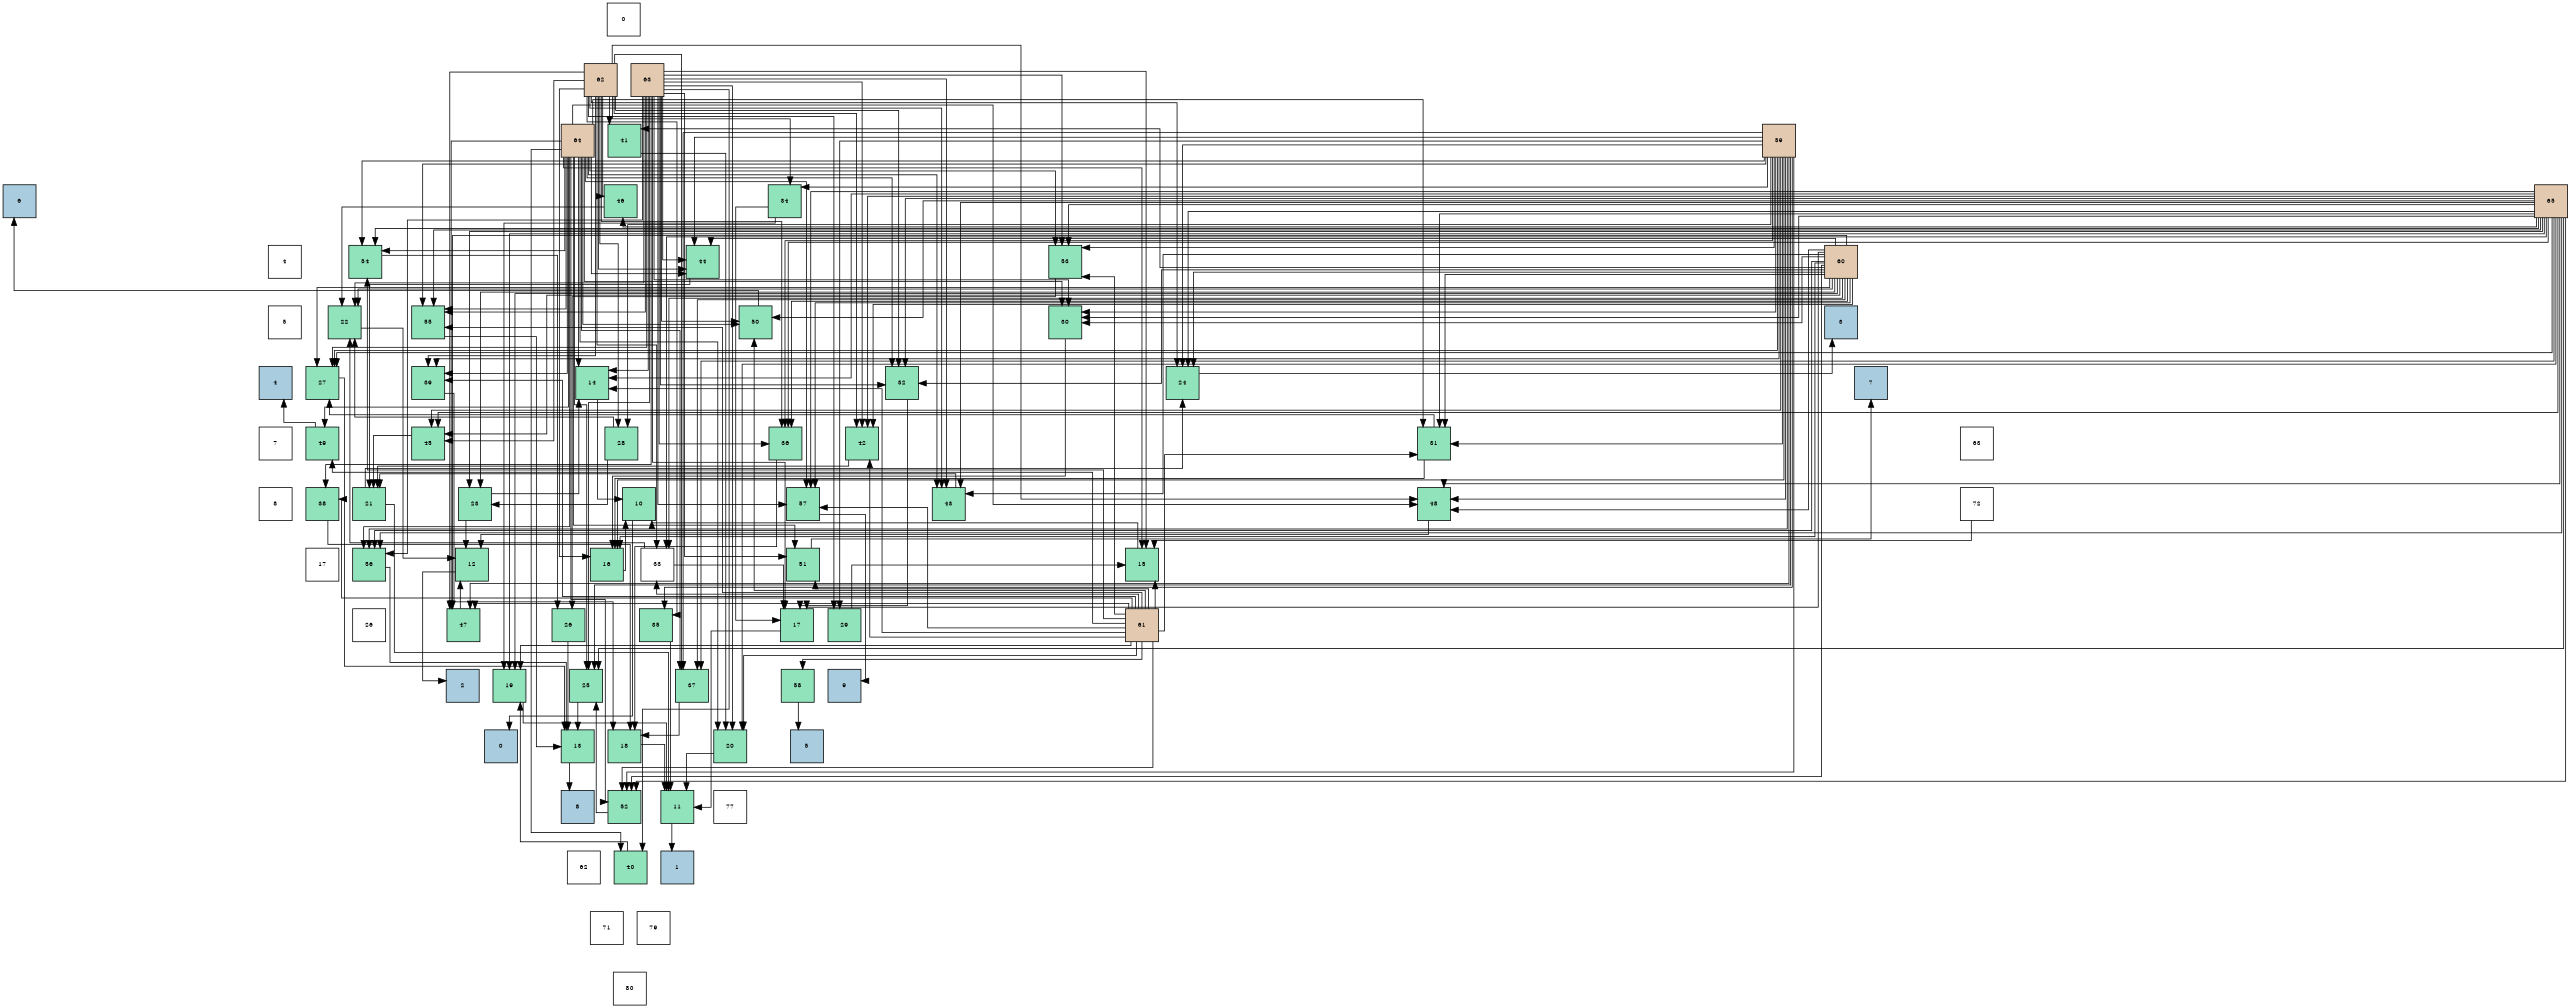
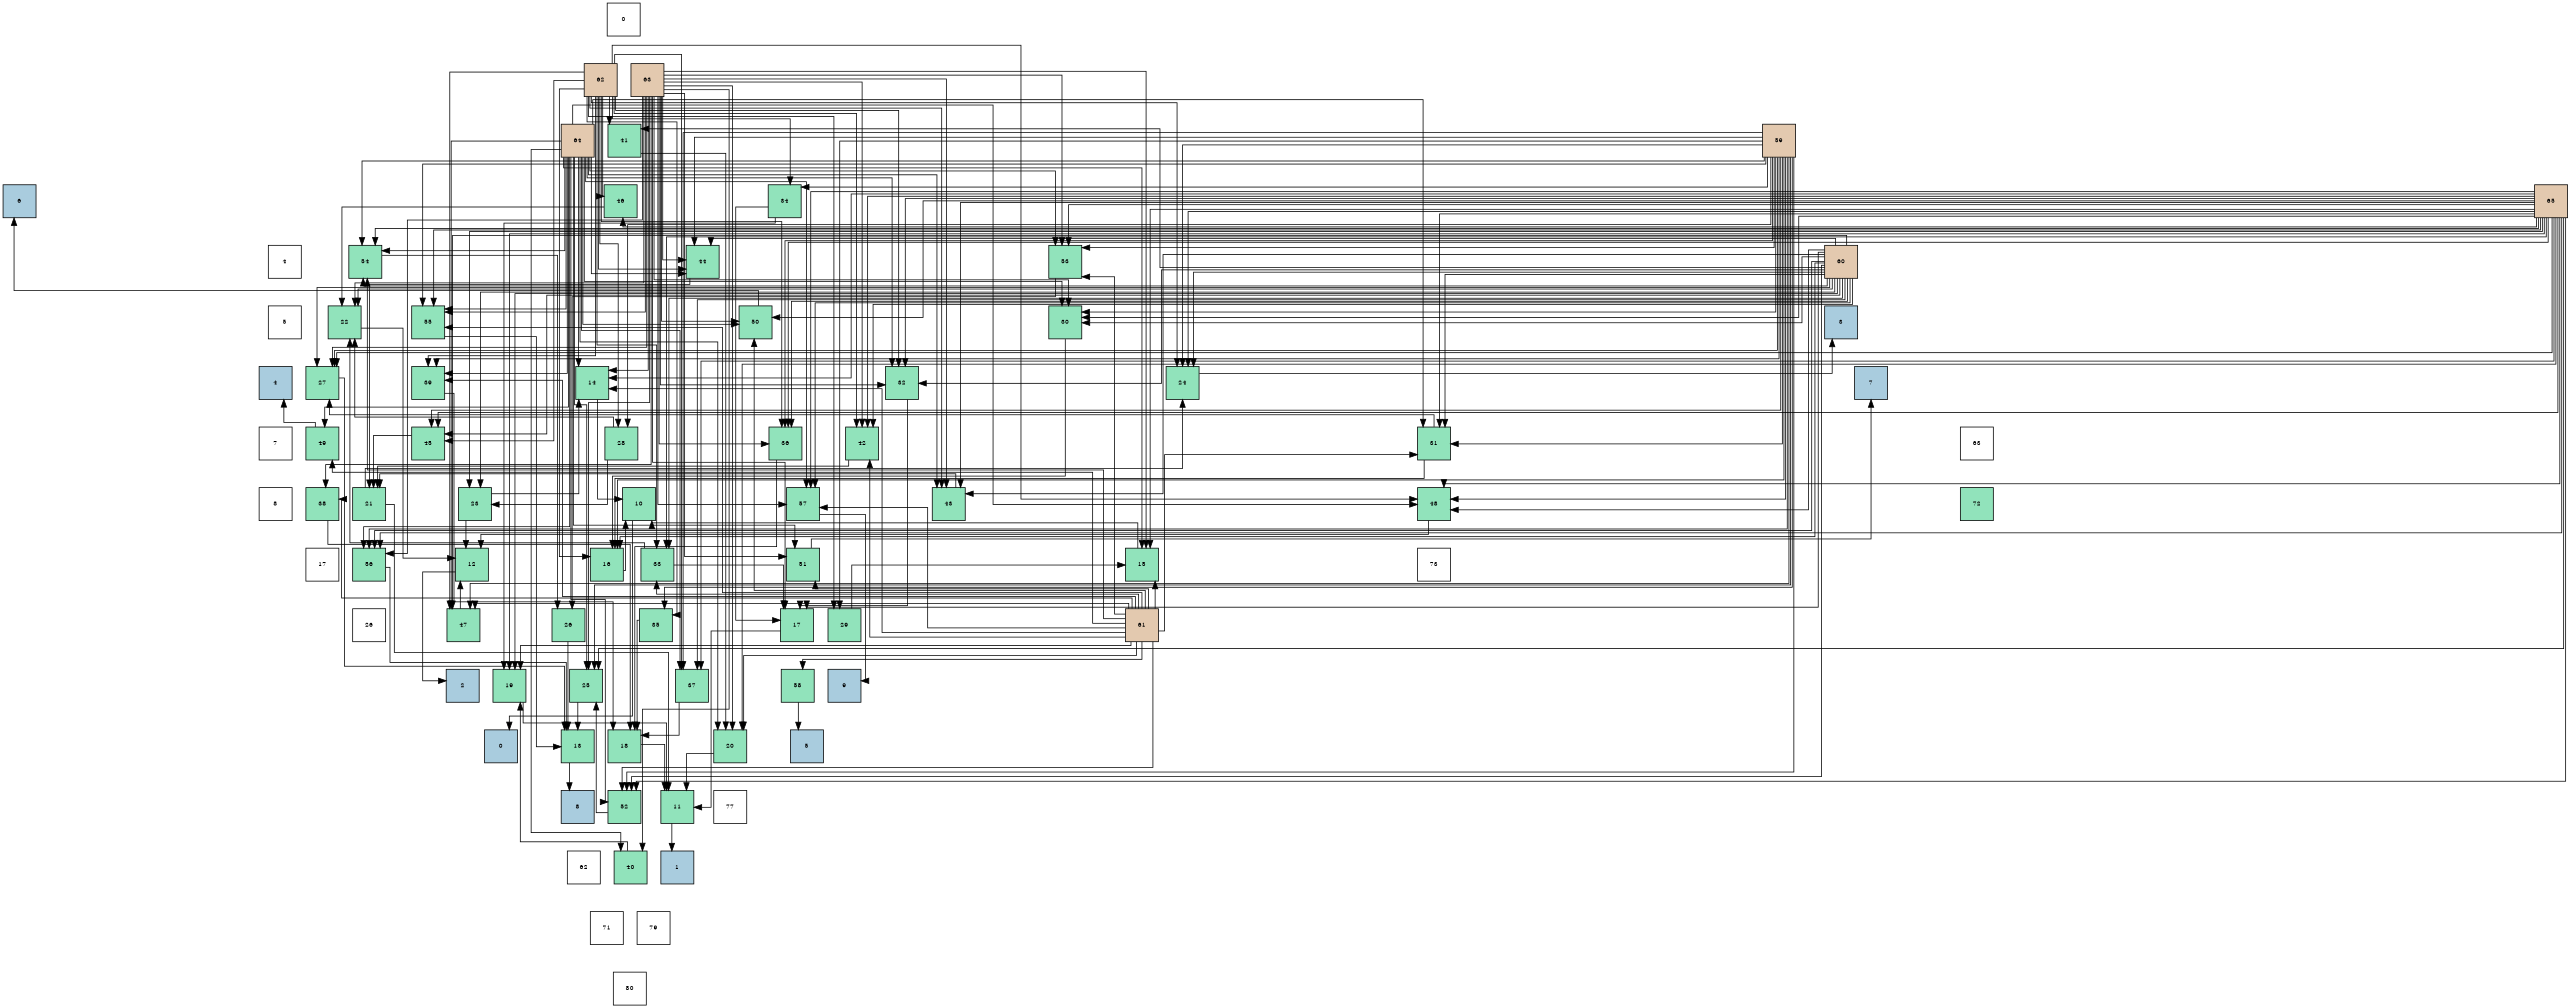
none -> (1099, 286)
(1977, 504) -> (1977, 504)
(1572, 540) -> (1677, 209)
(657, 565) -> (657, 565)
none -> (1434, 565)
(670, 712) -> (637, 670)
